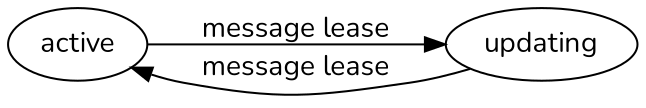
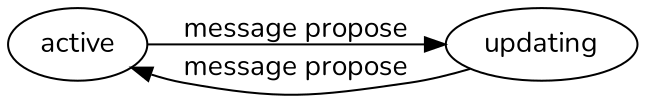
(297, 29) -> (297, 29)
(297, 68) -> (297, 68)
